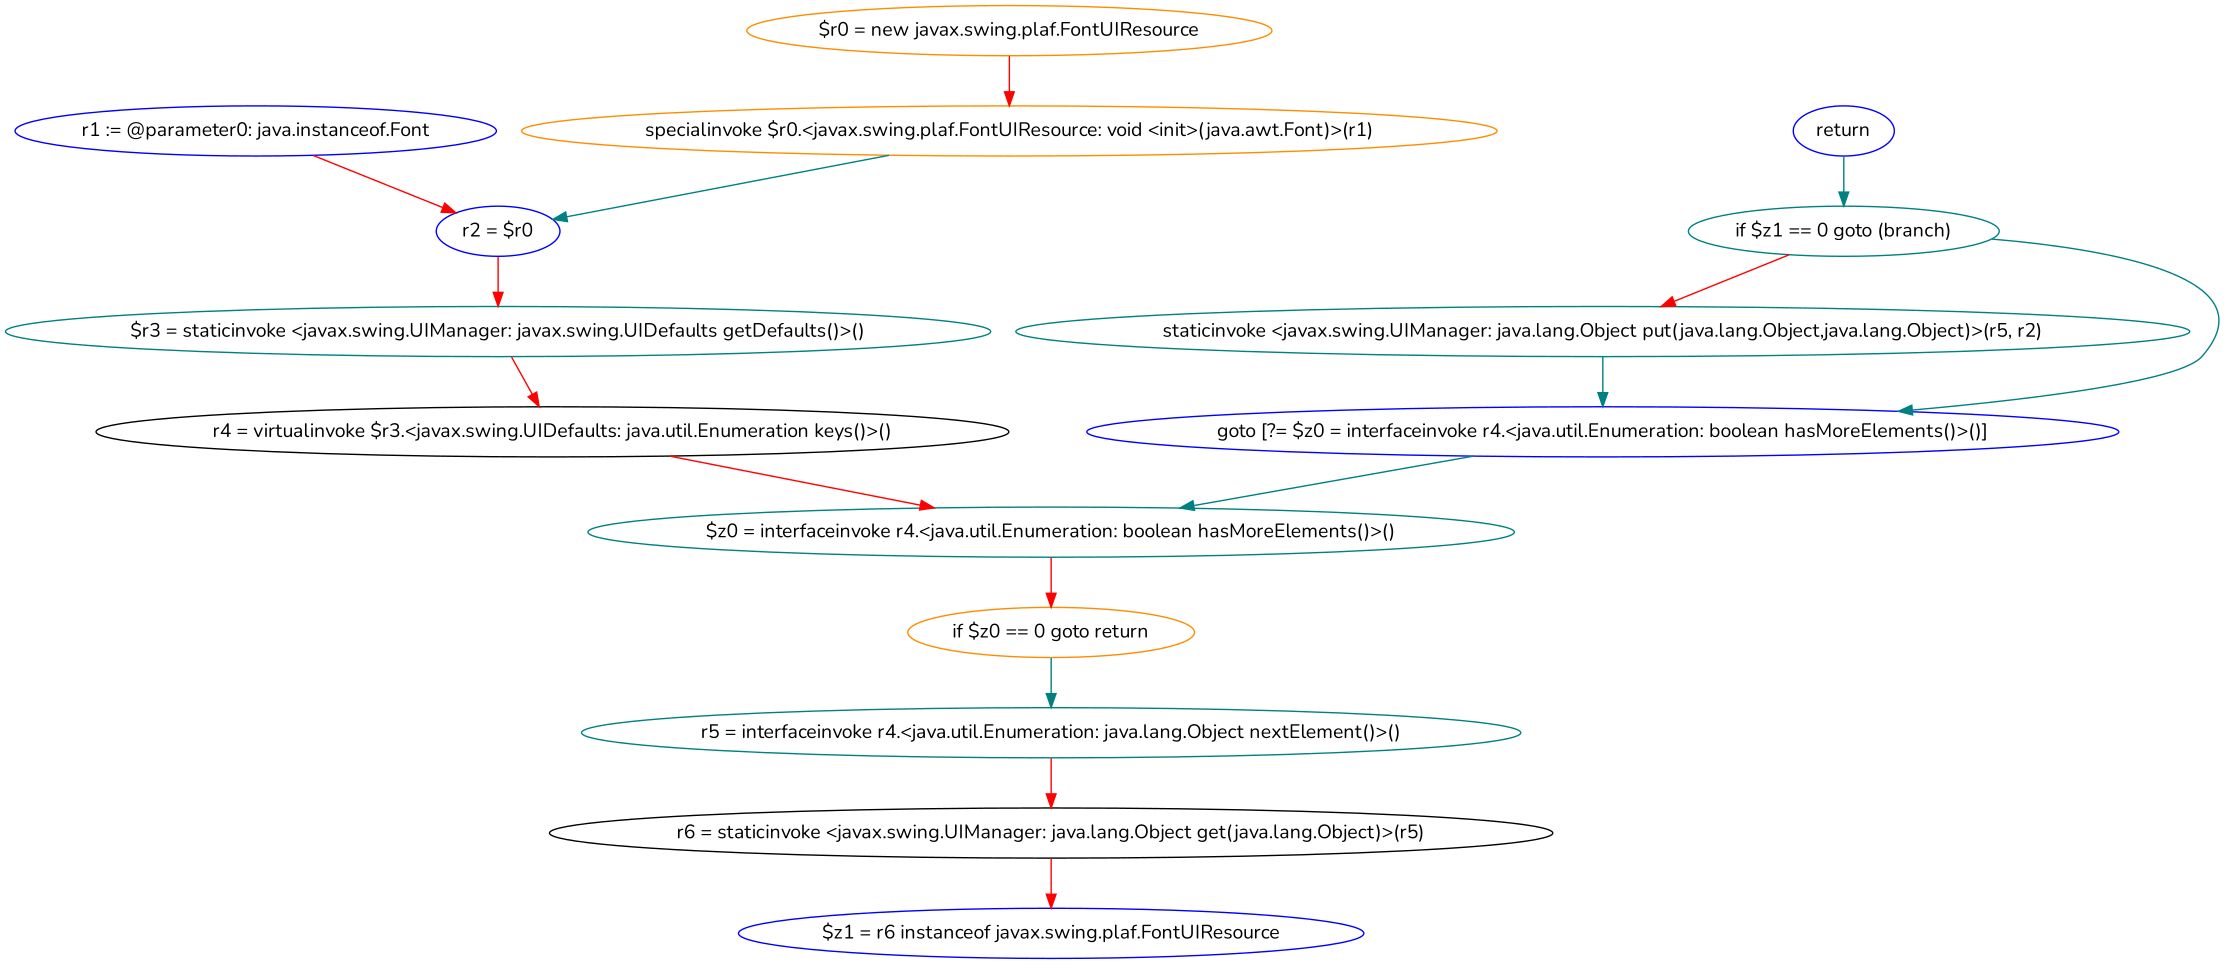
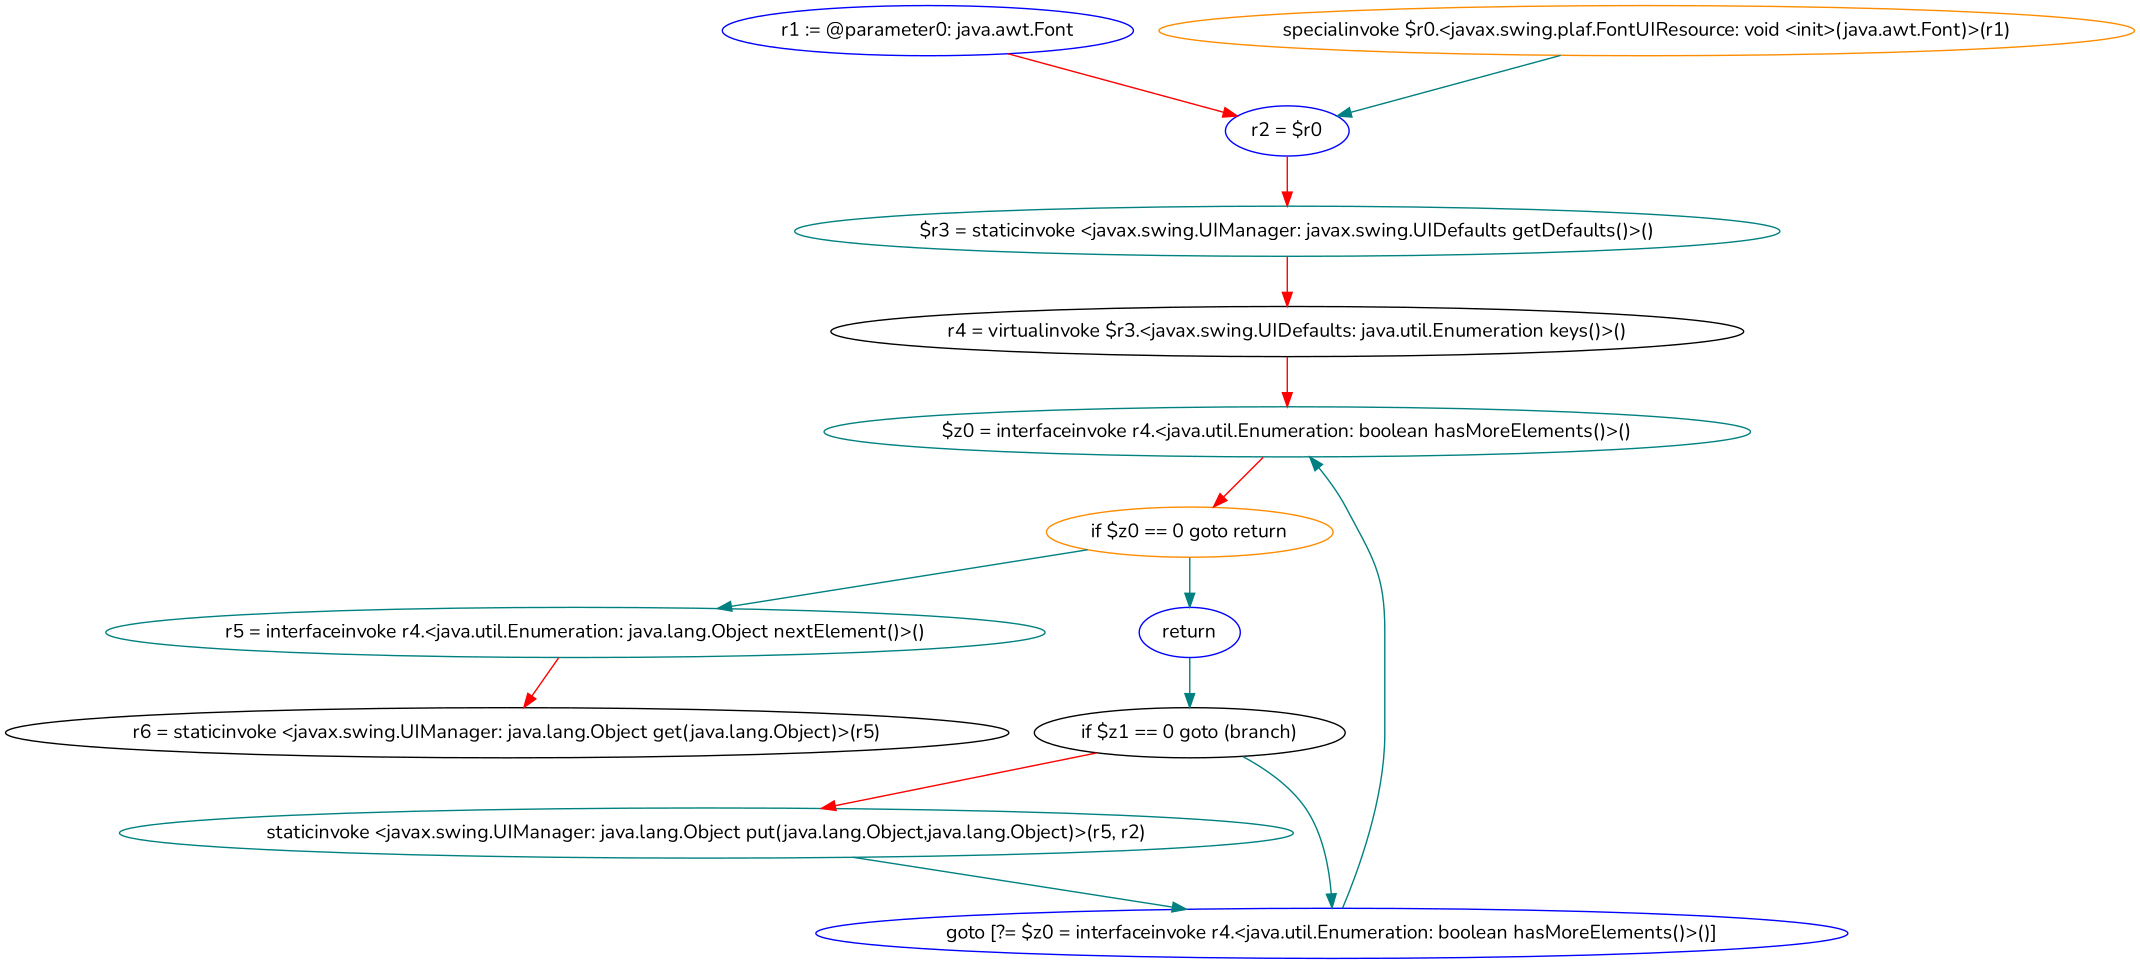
(1009, 31) -> none
(256, 131) -> (928, 31)
(1844, 231) -> (1190, 733)
none -> (1190, 575)
(1051, 933) -> none
